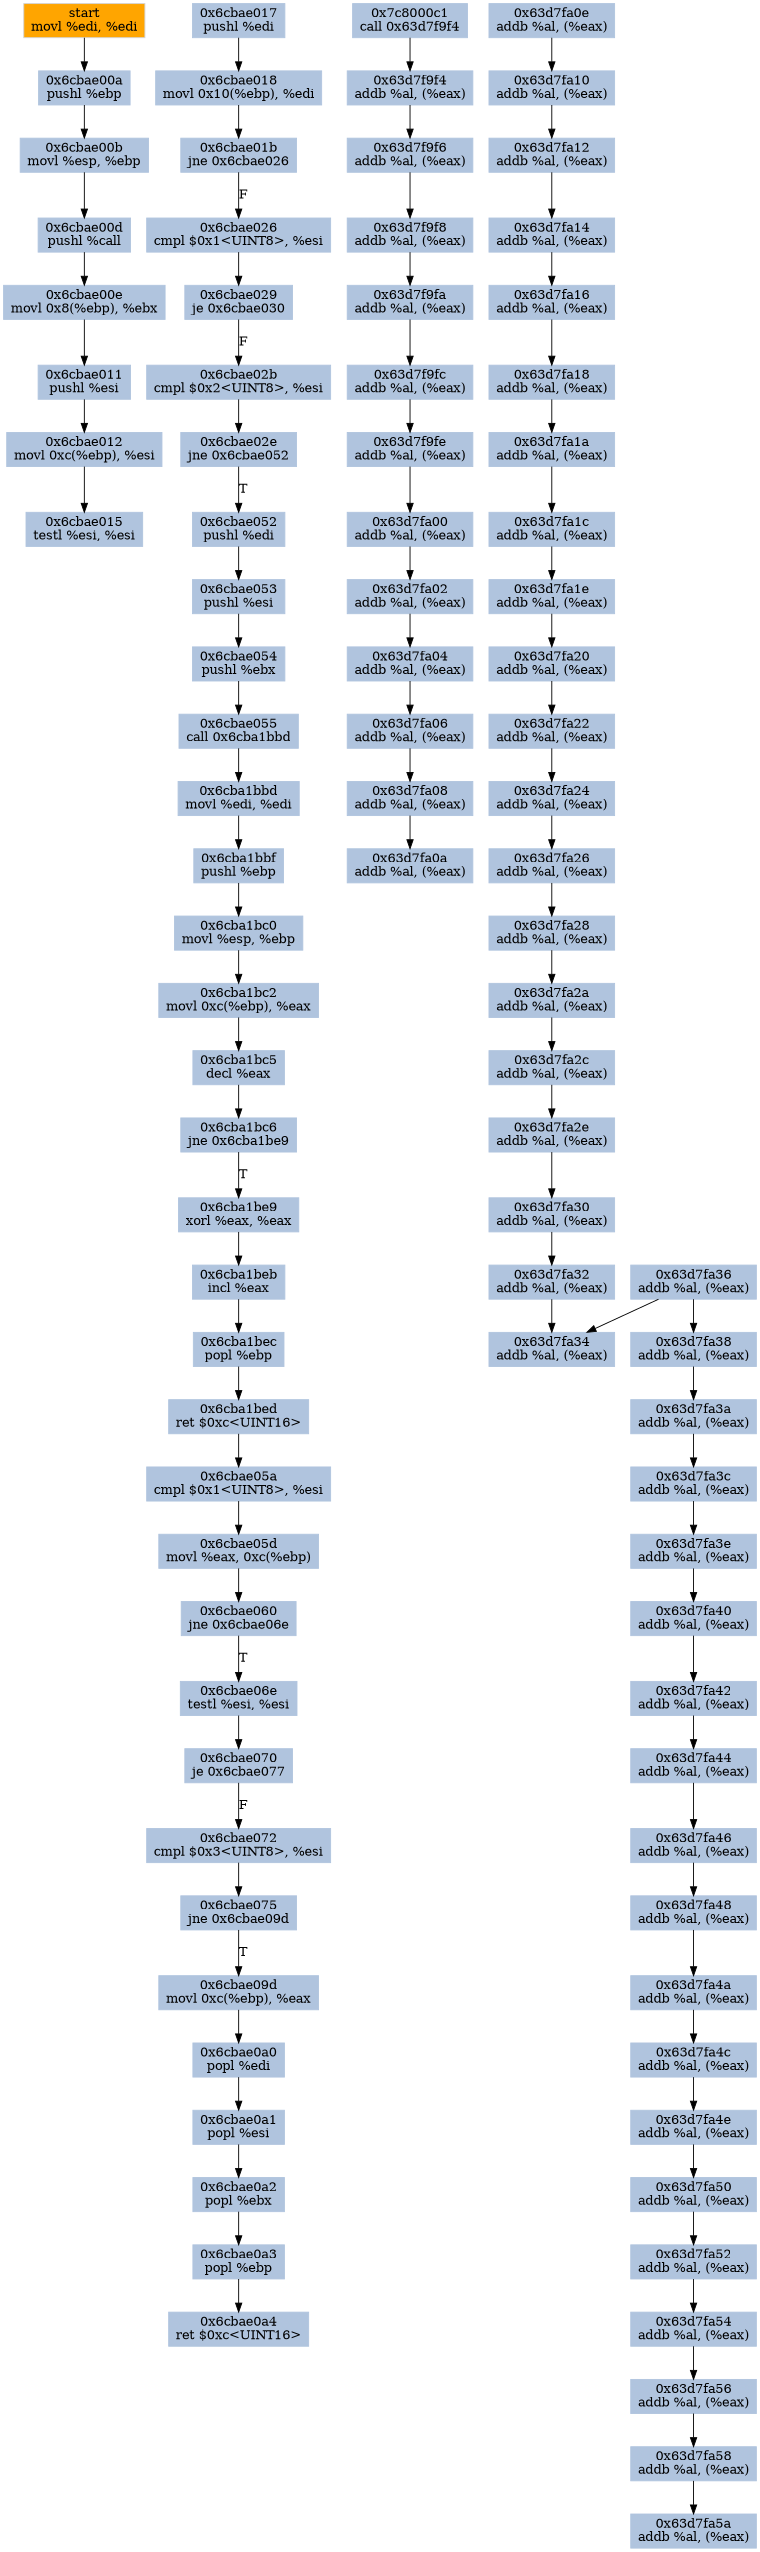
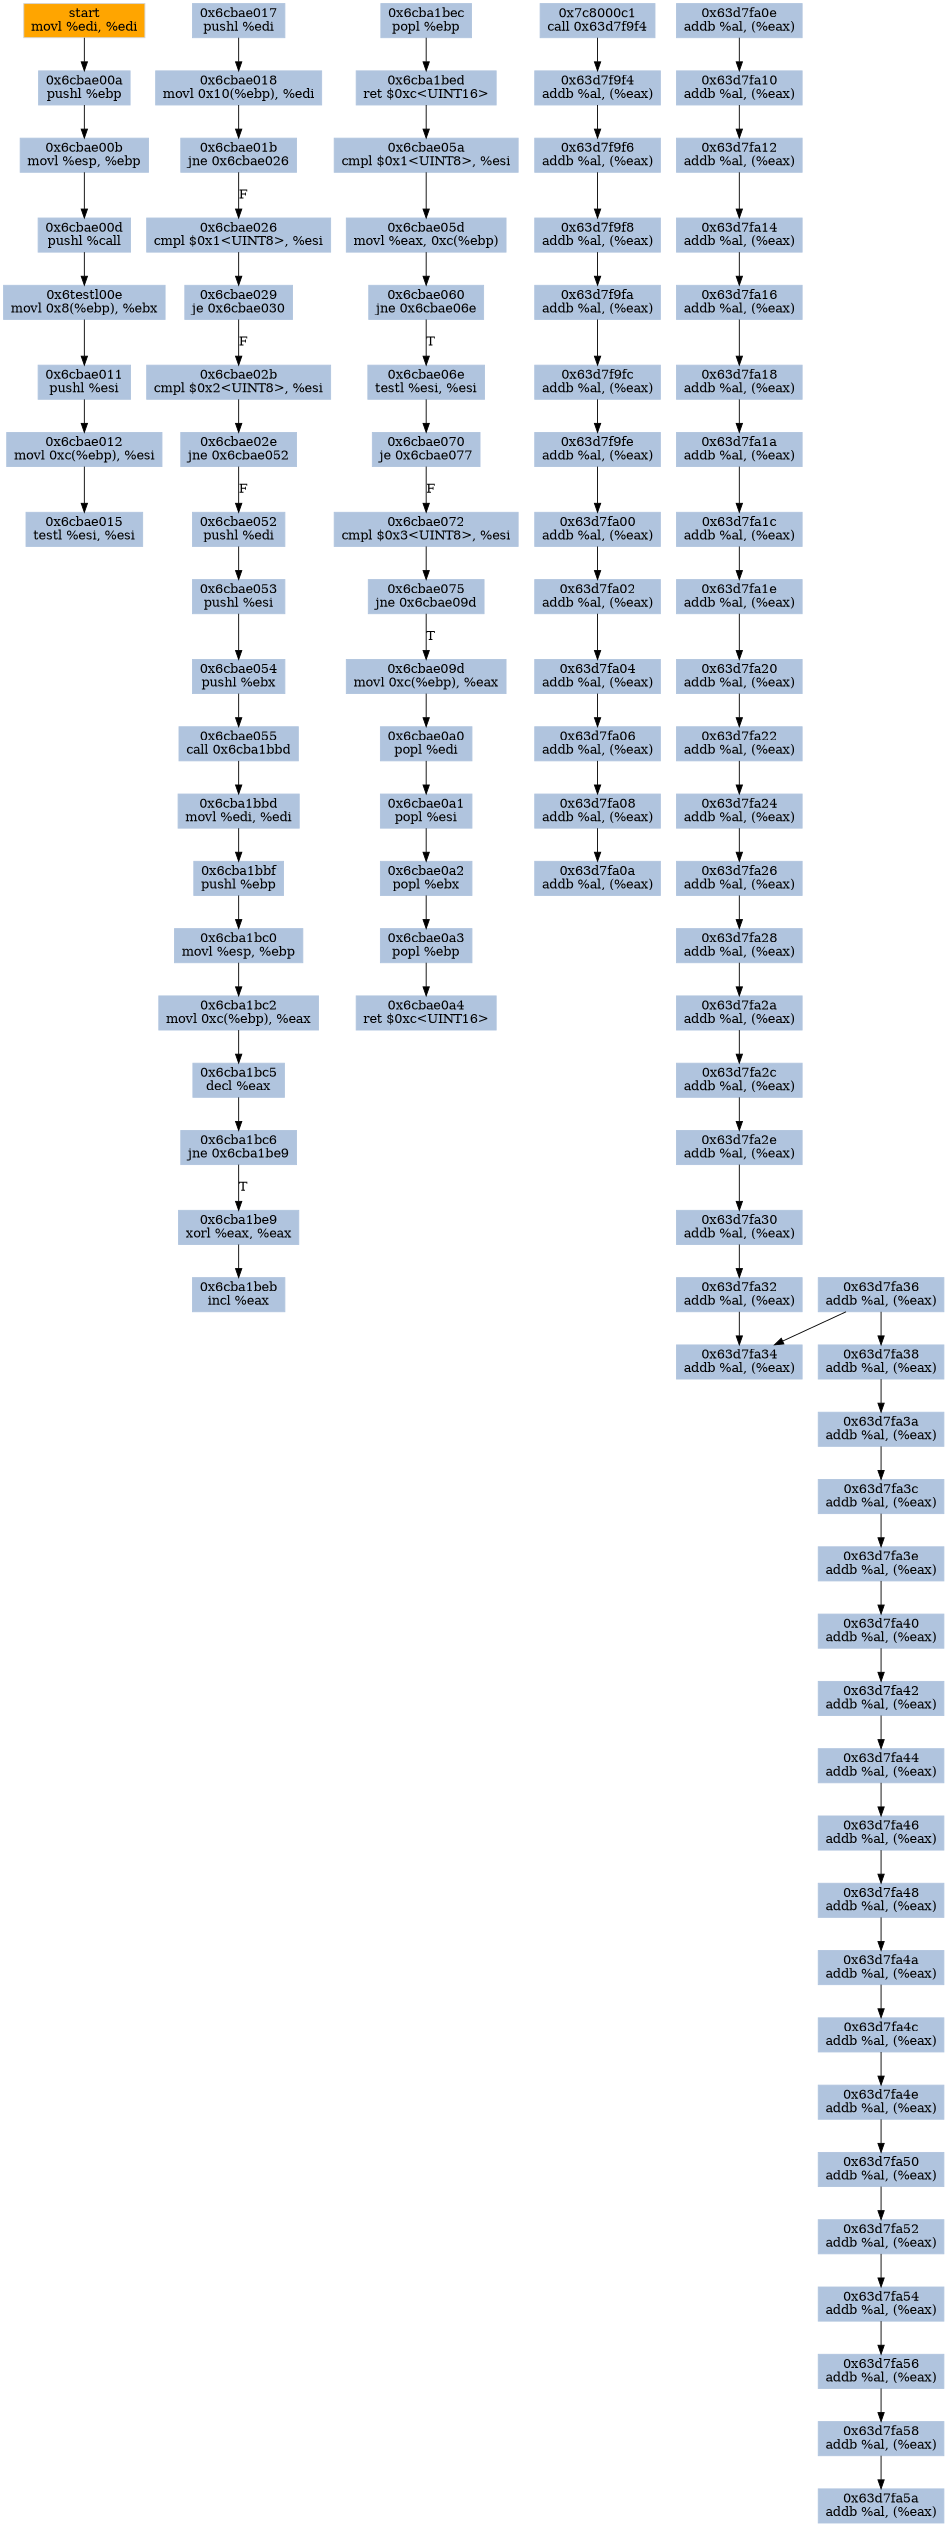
(84, 302) -> (84, 302)
(243, 489) -> (243, 489)
(239, 1311) -> none
